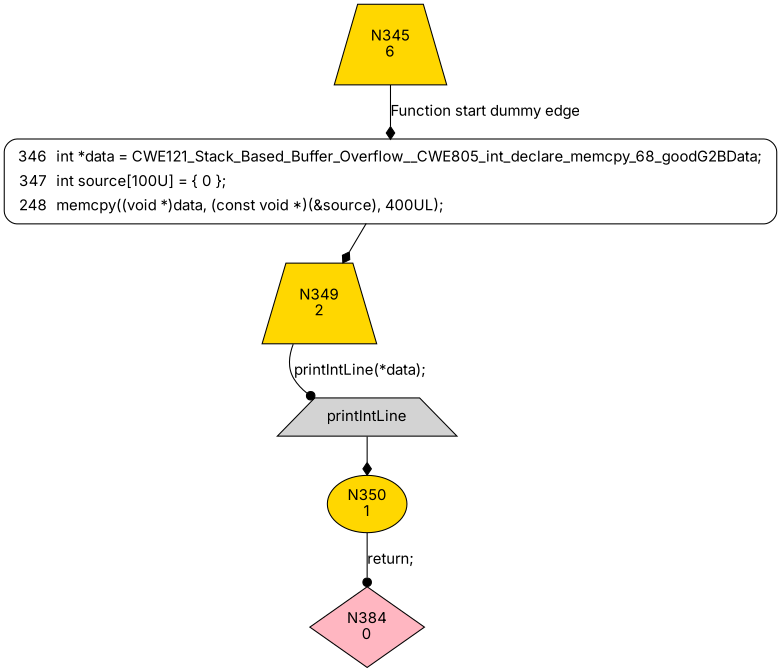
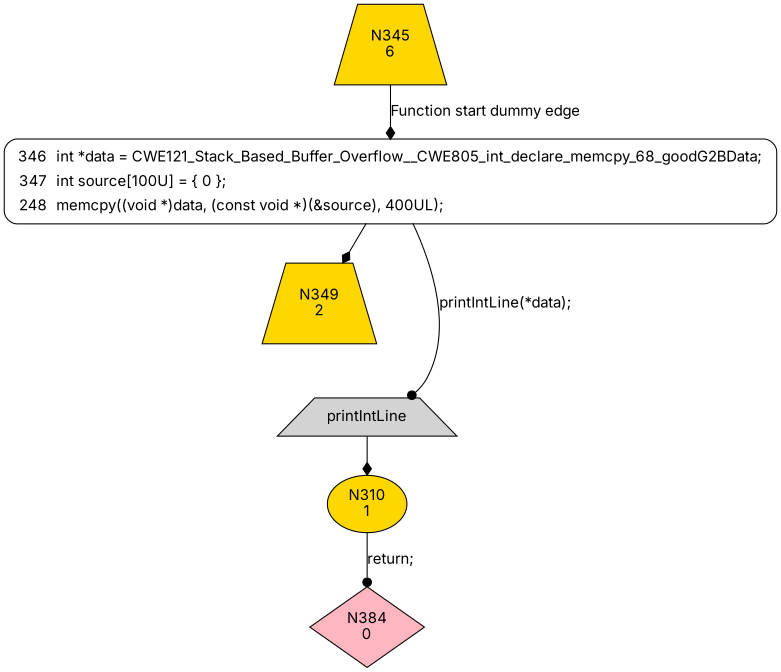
(291, 371) -> (438, 309)
(367, 504) -> (367, 504)
